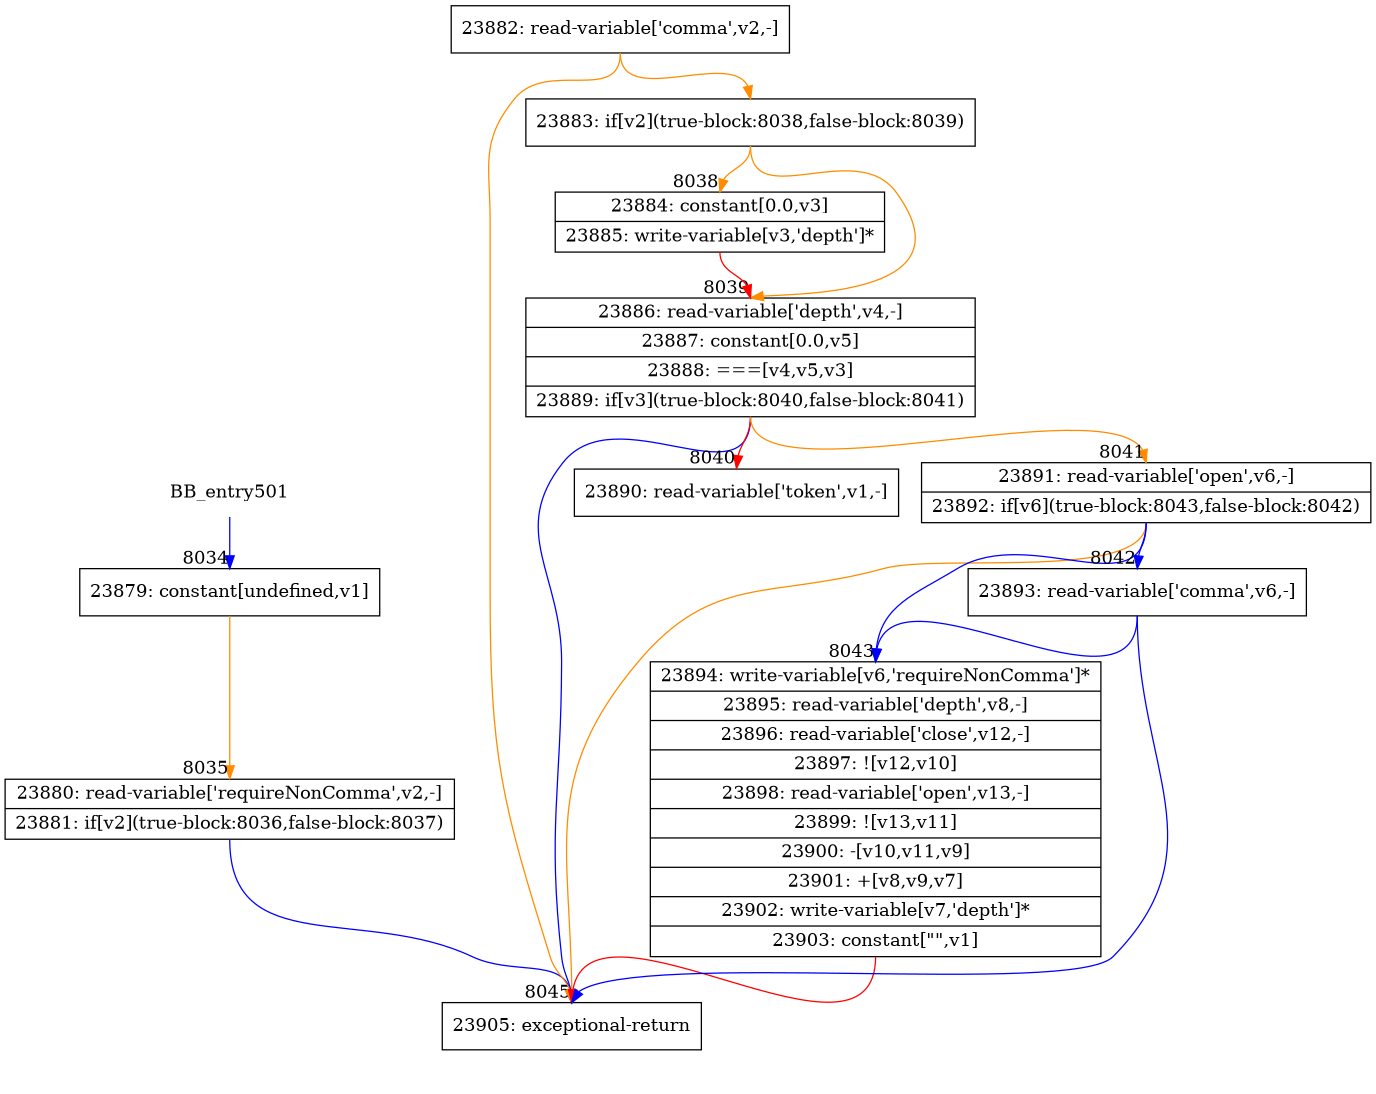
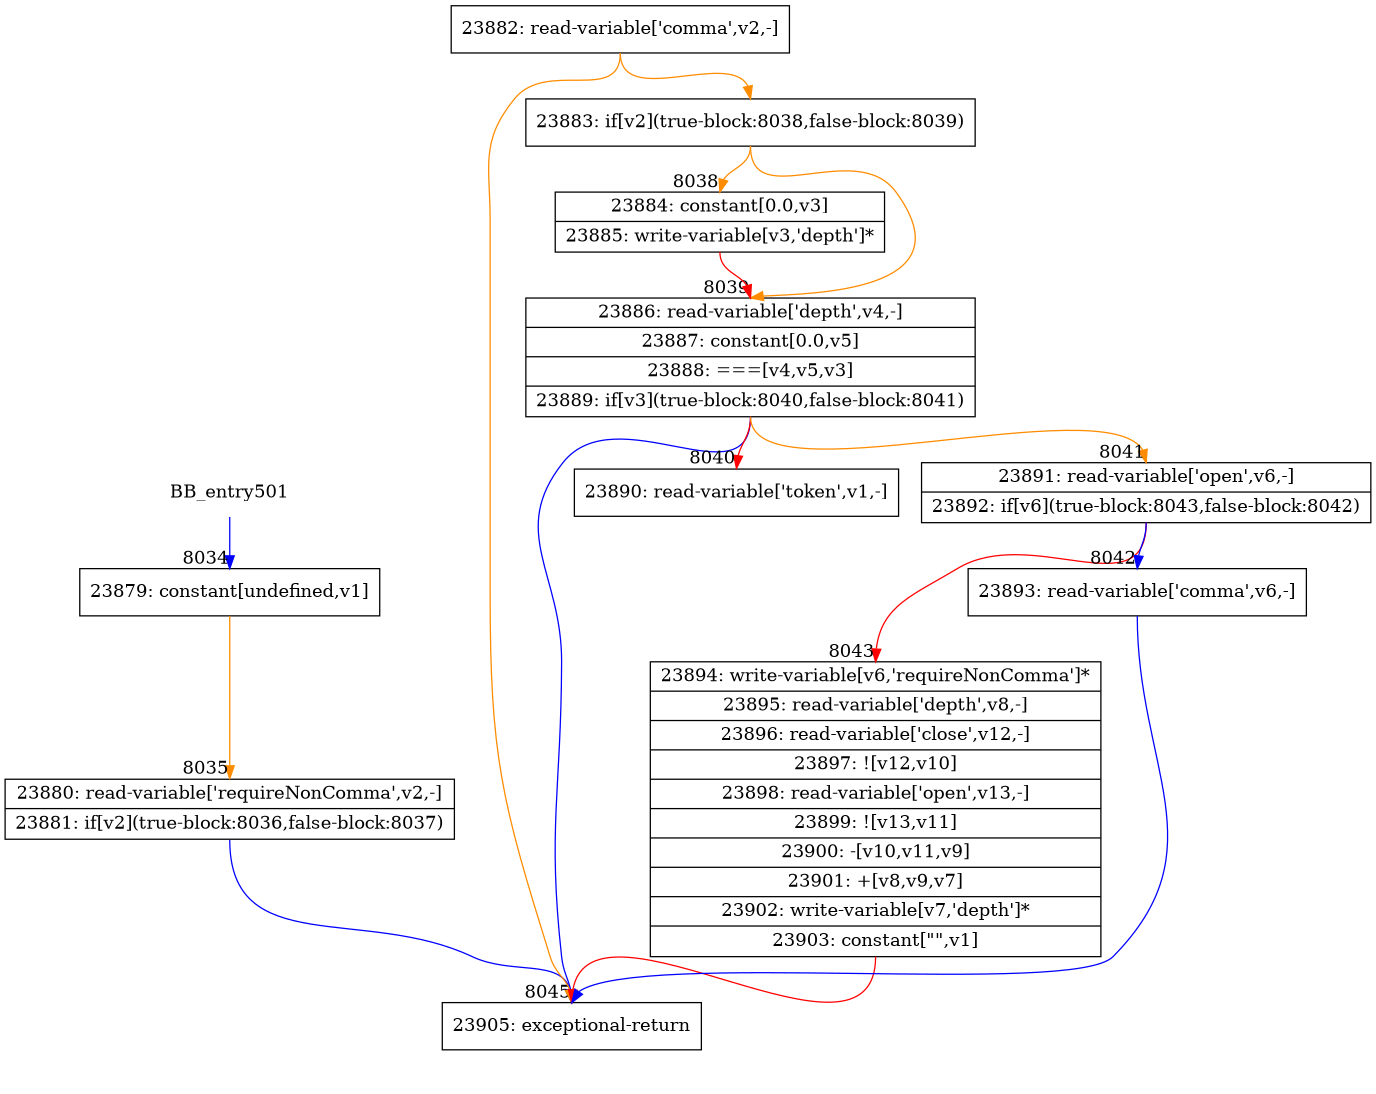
(949, 574) -> (1004, 556)
(718, 602) -> none
(1013, 641) -> none
